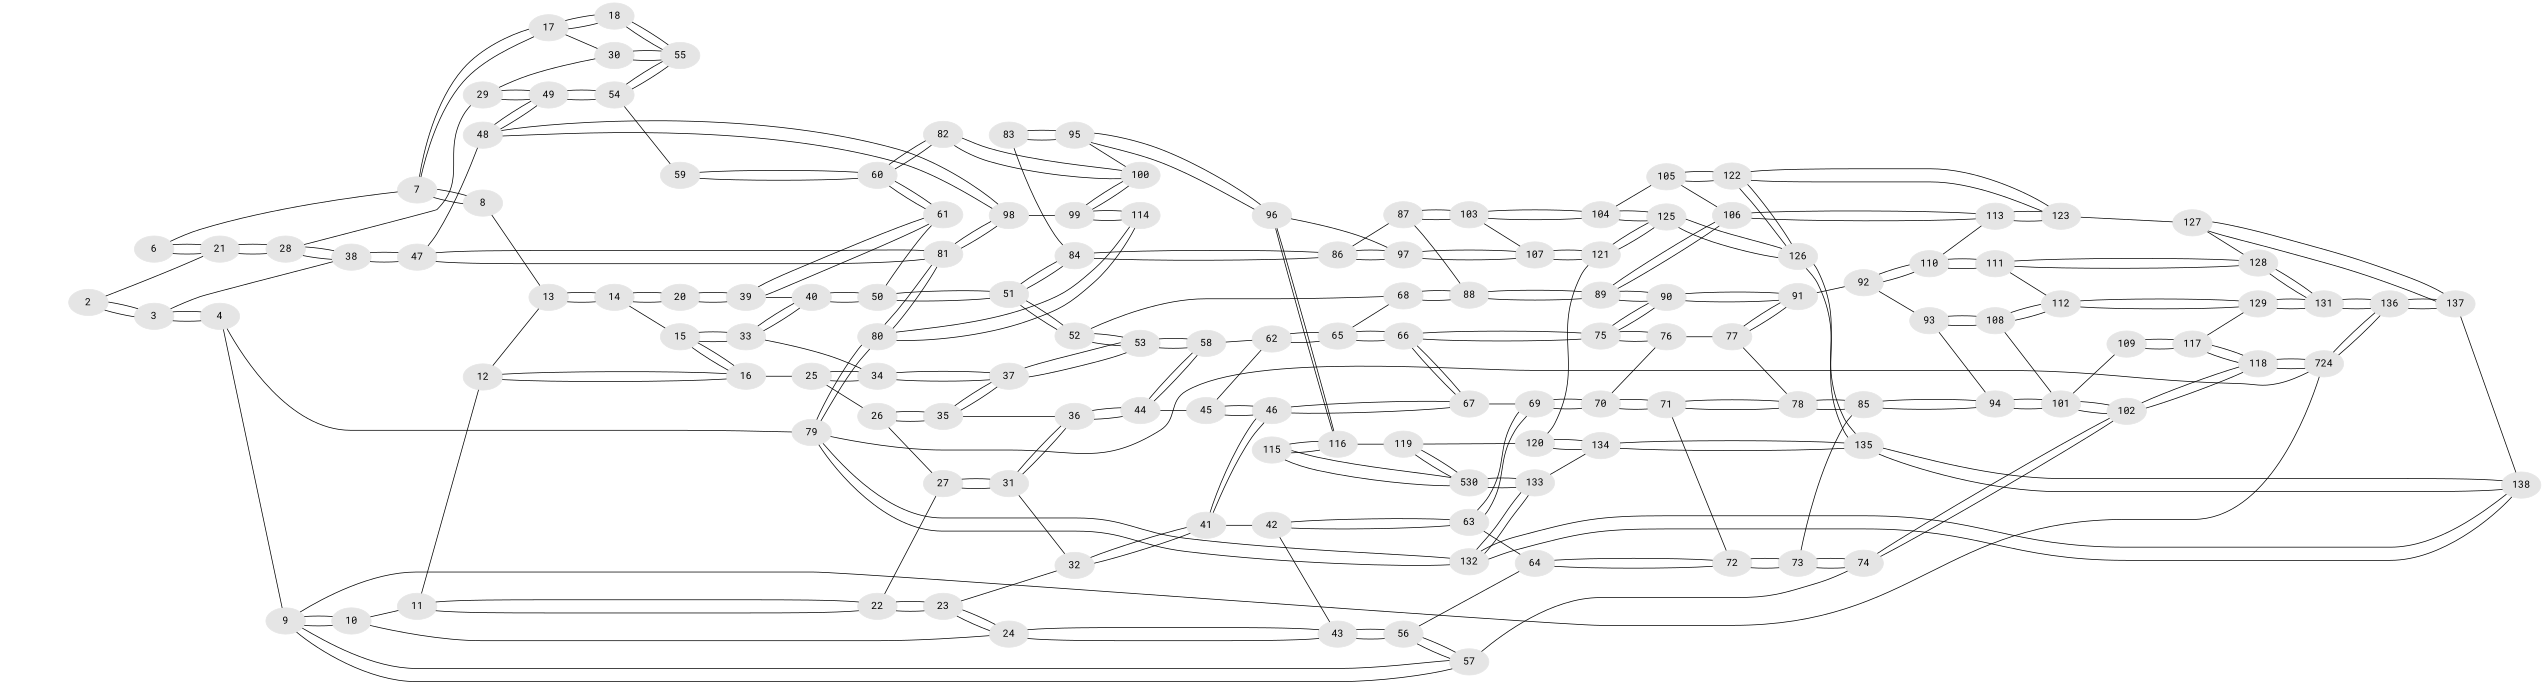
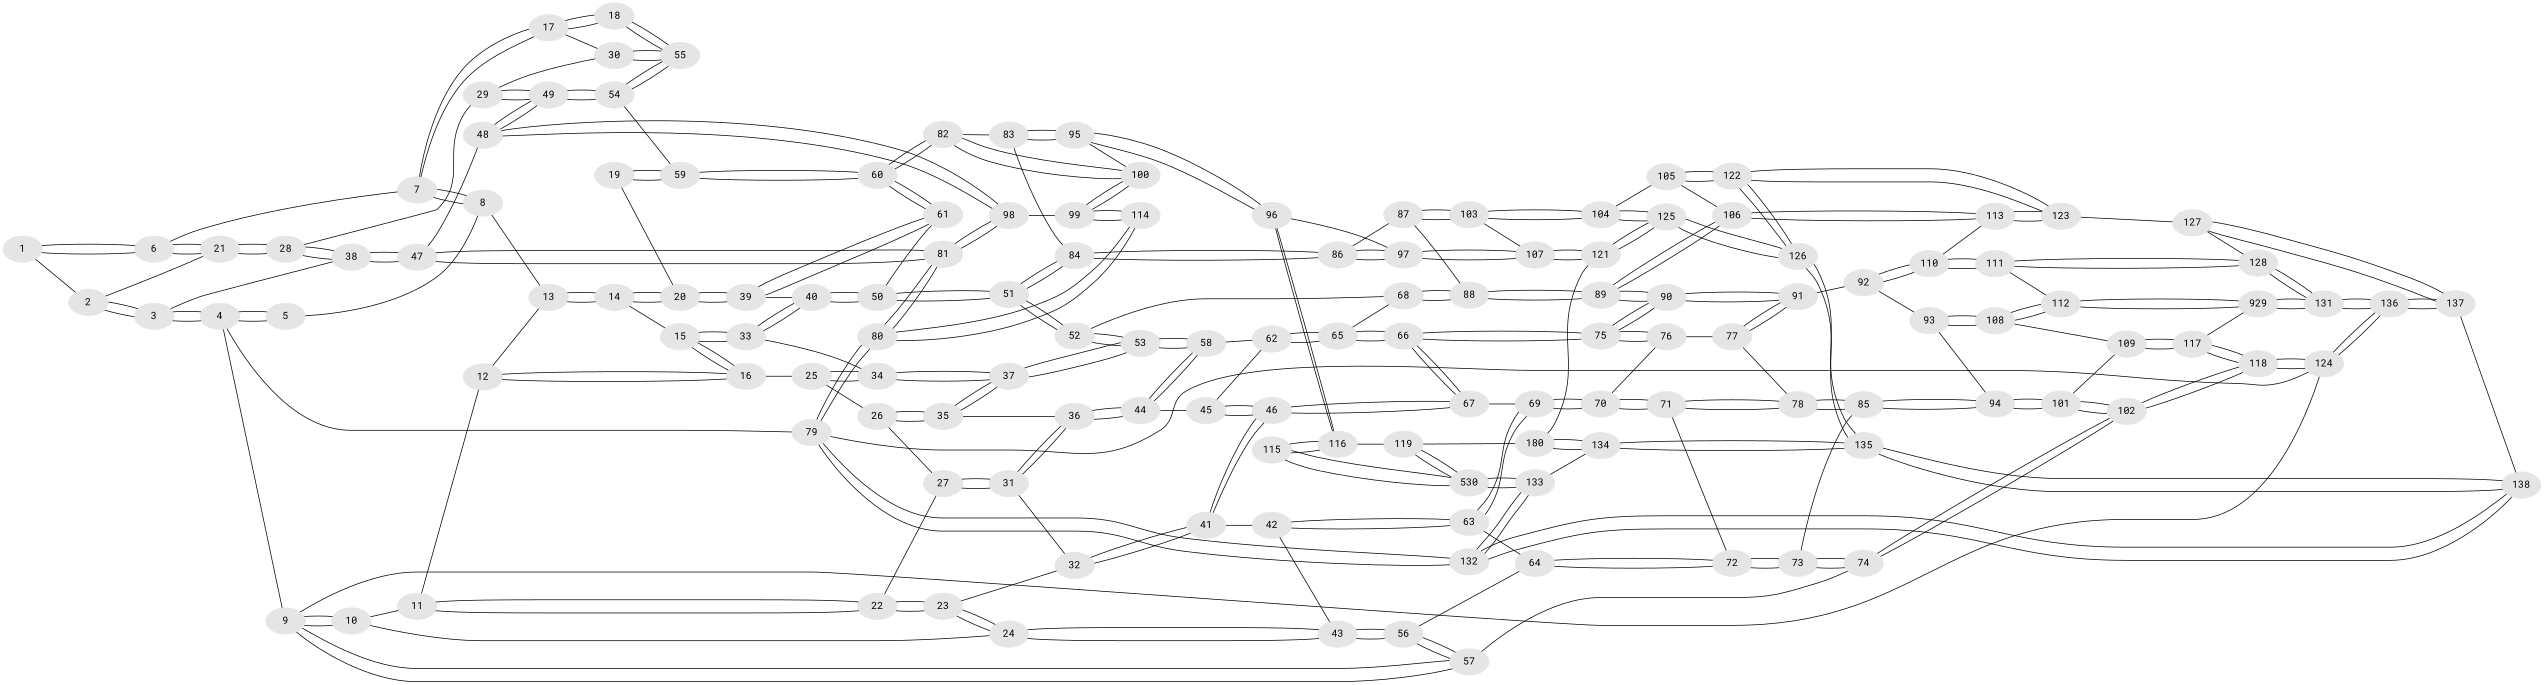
none -> (976, 135)
none -> (614, 175)
none -> (23, 249)
(2258, 304) -> (2258, 304)
none -> (286, 316)
(2028, 362) -> (2061, 332)
(2324, 364) -> (2324, 364)
(1535, 443) -> (1535, 443)
